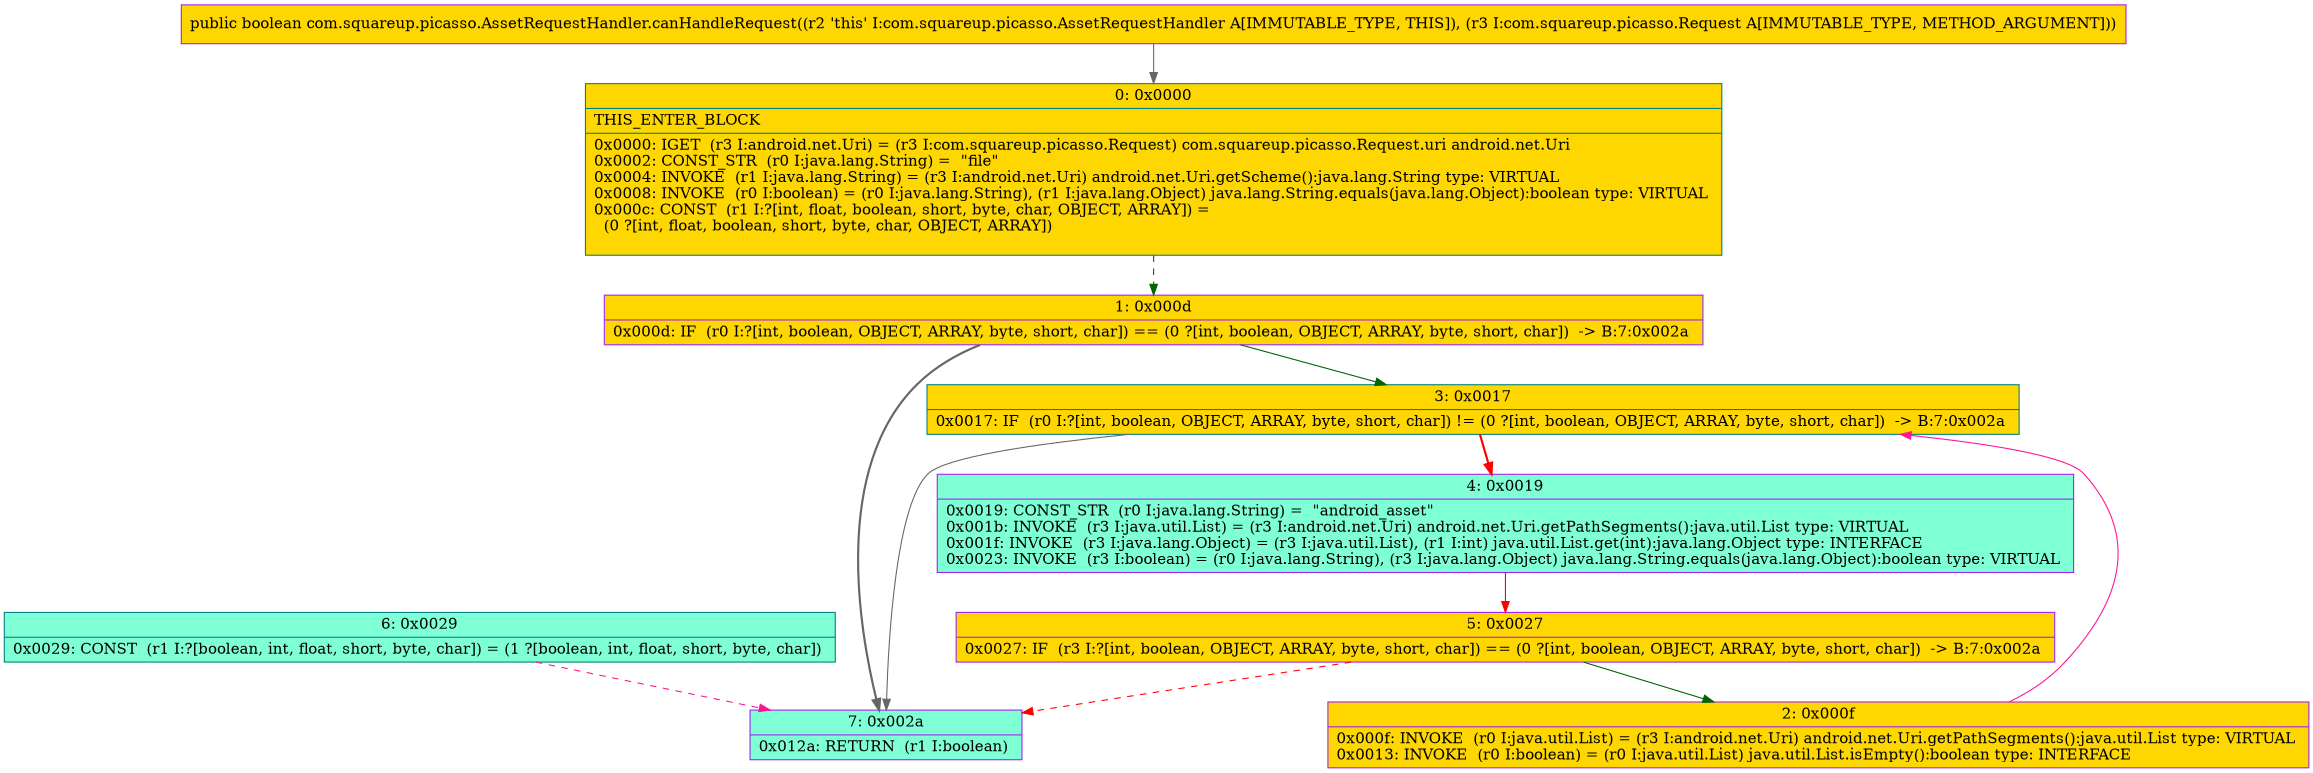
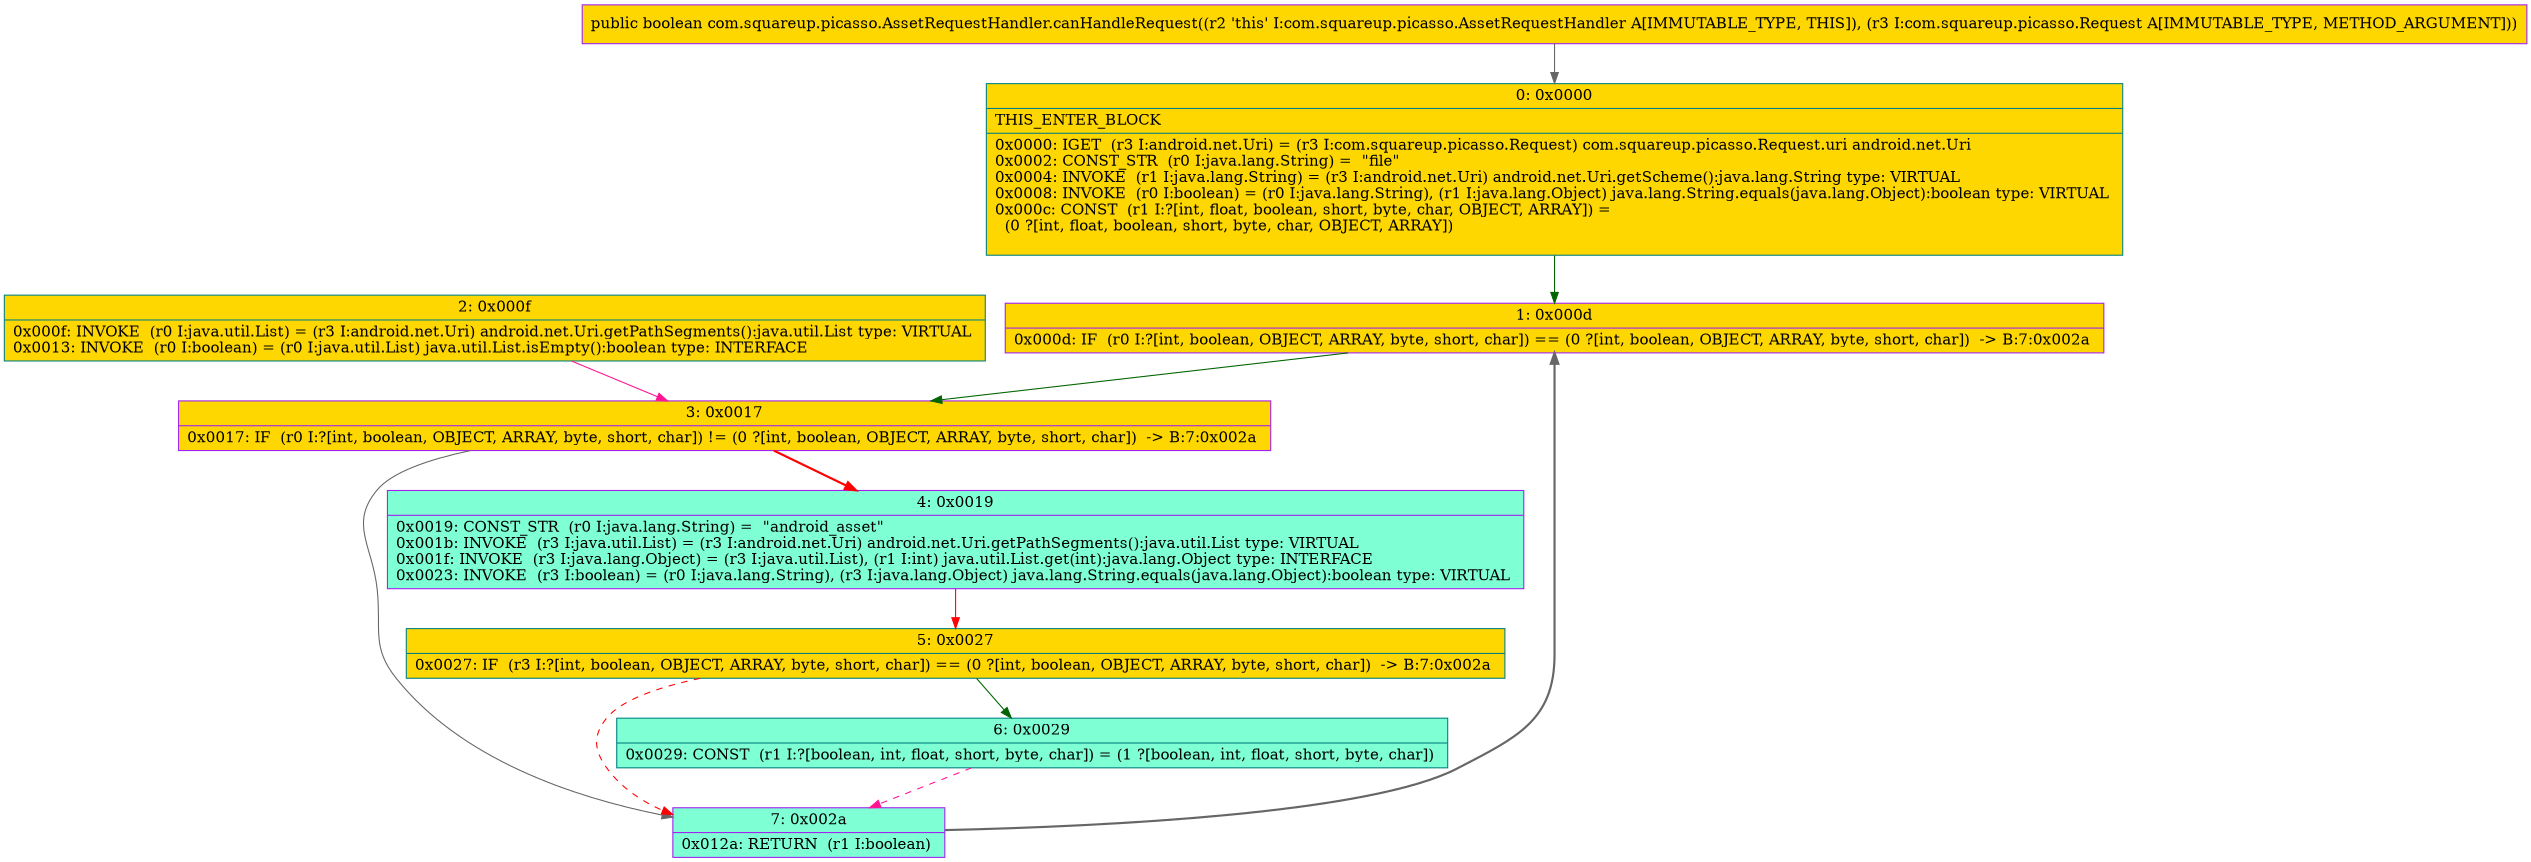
(1154, 270) -> (1555, 274)
(1473, 410) -> (725, 426)
(863, 498) -> (1426, 780)
(1505, 637) -> (956, 653)
(1643, 680) -> (990, 694)
(1818, 735) -> (495, 328)
